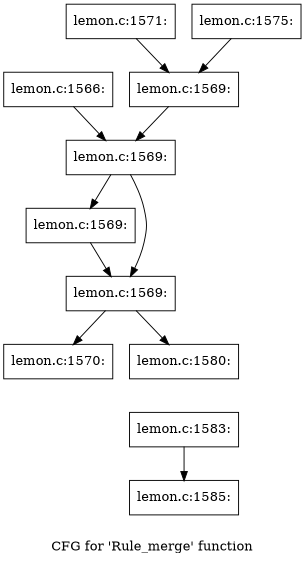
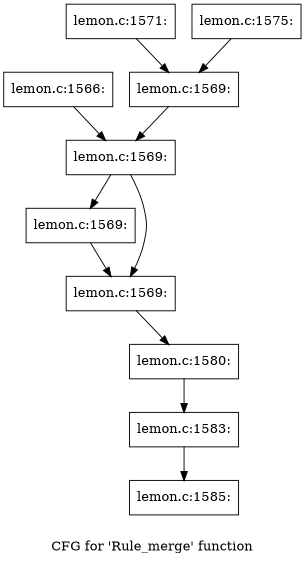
(58, 362) -> none
none -> (184, 391)
